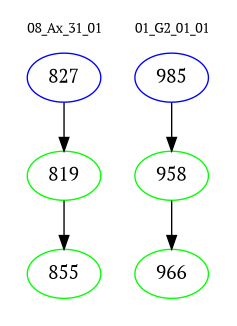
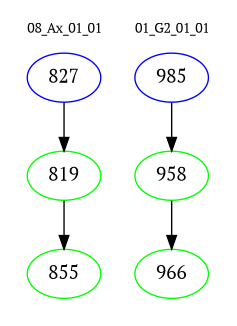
(65, 29) -> (65, 29)
